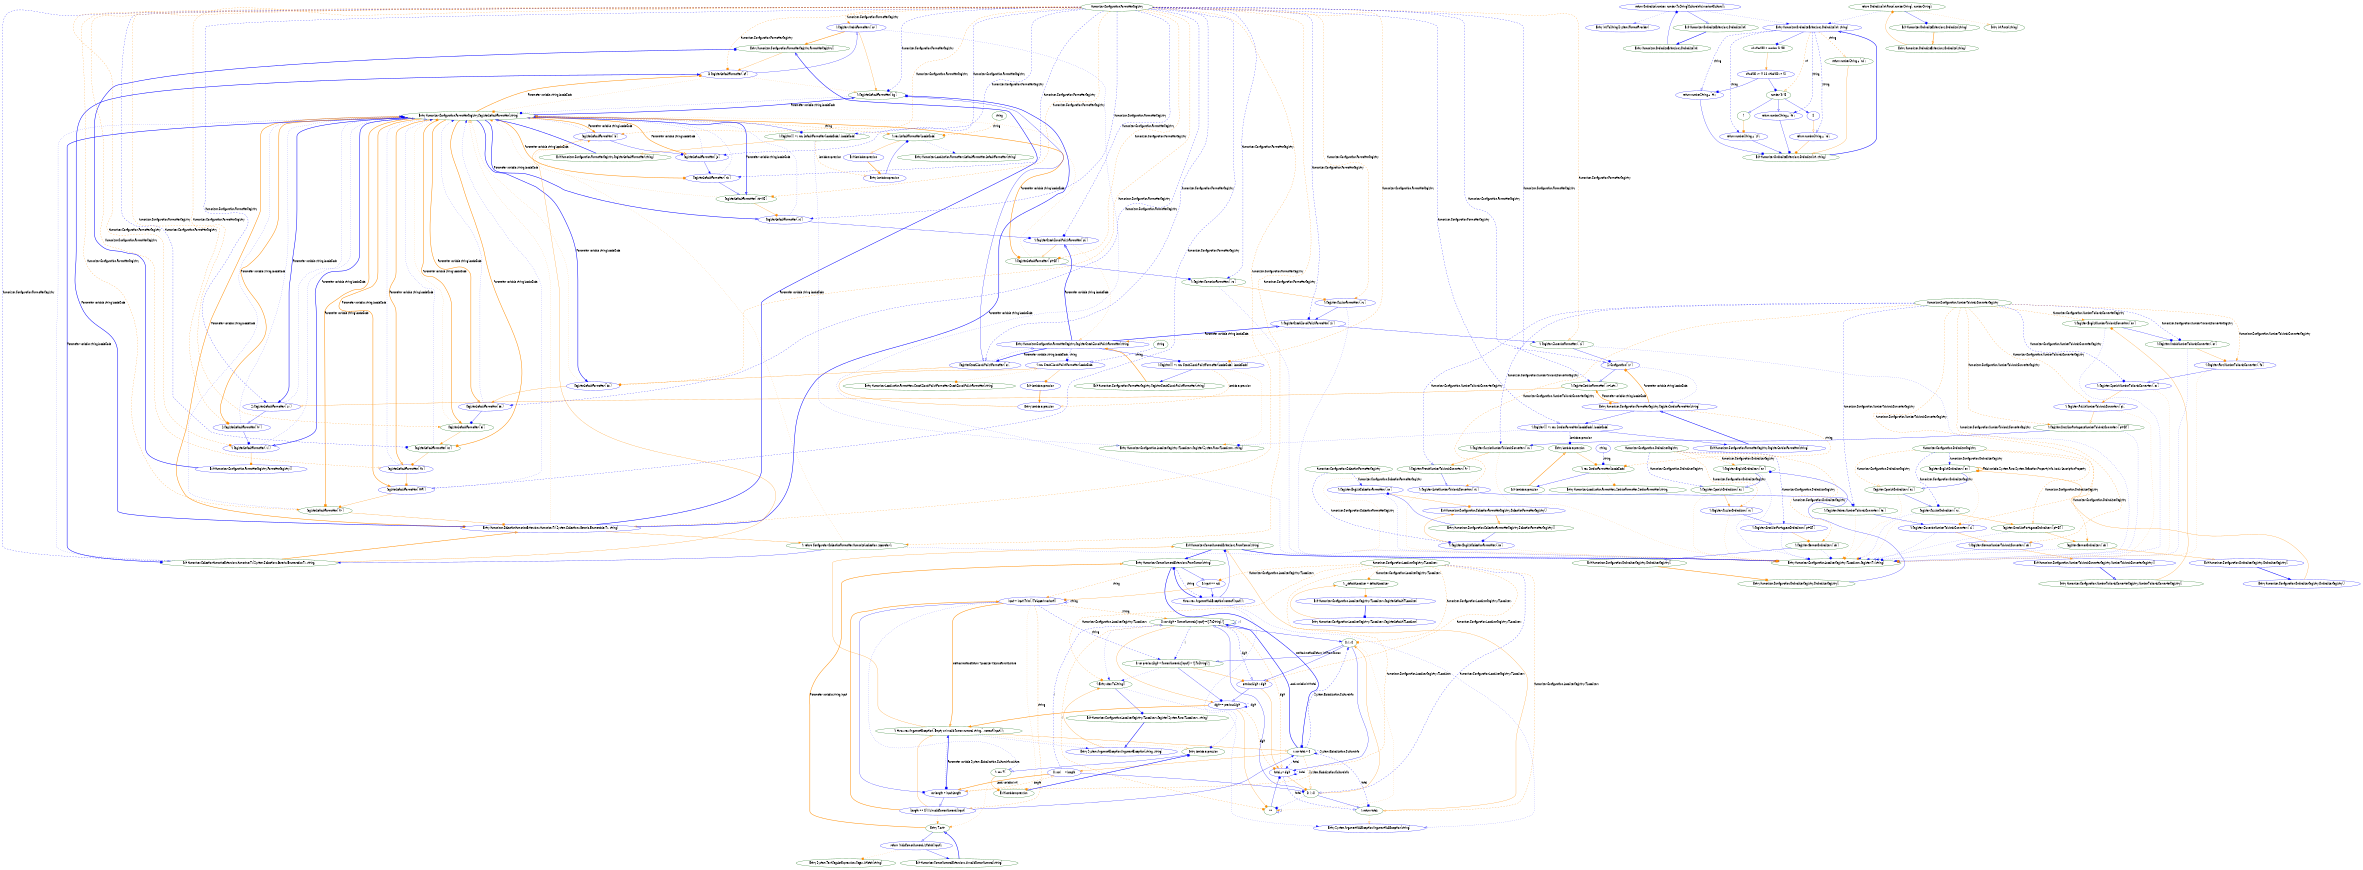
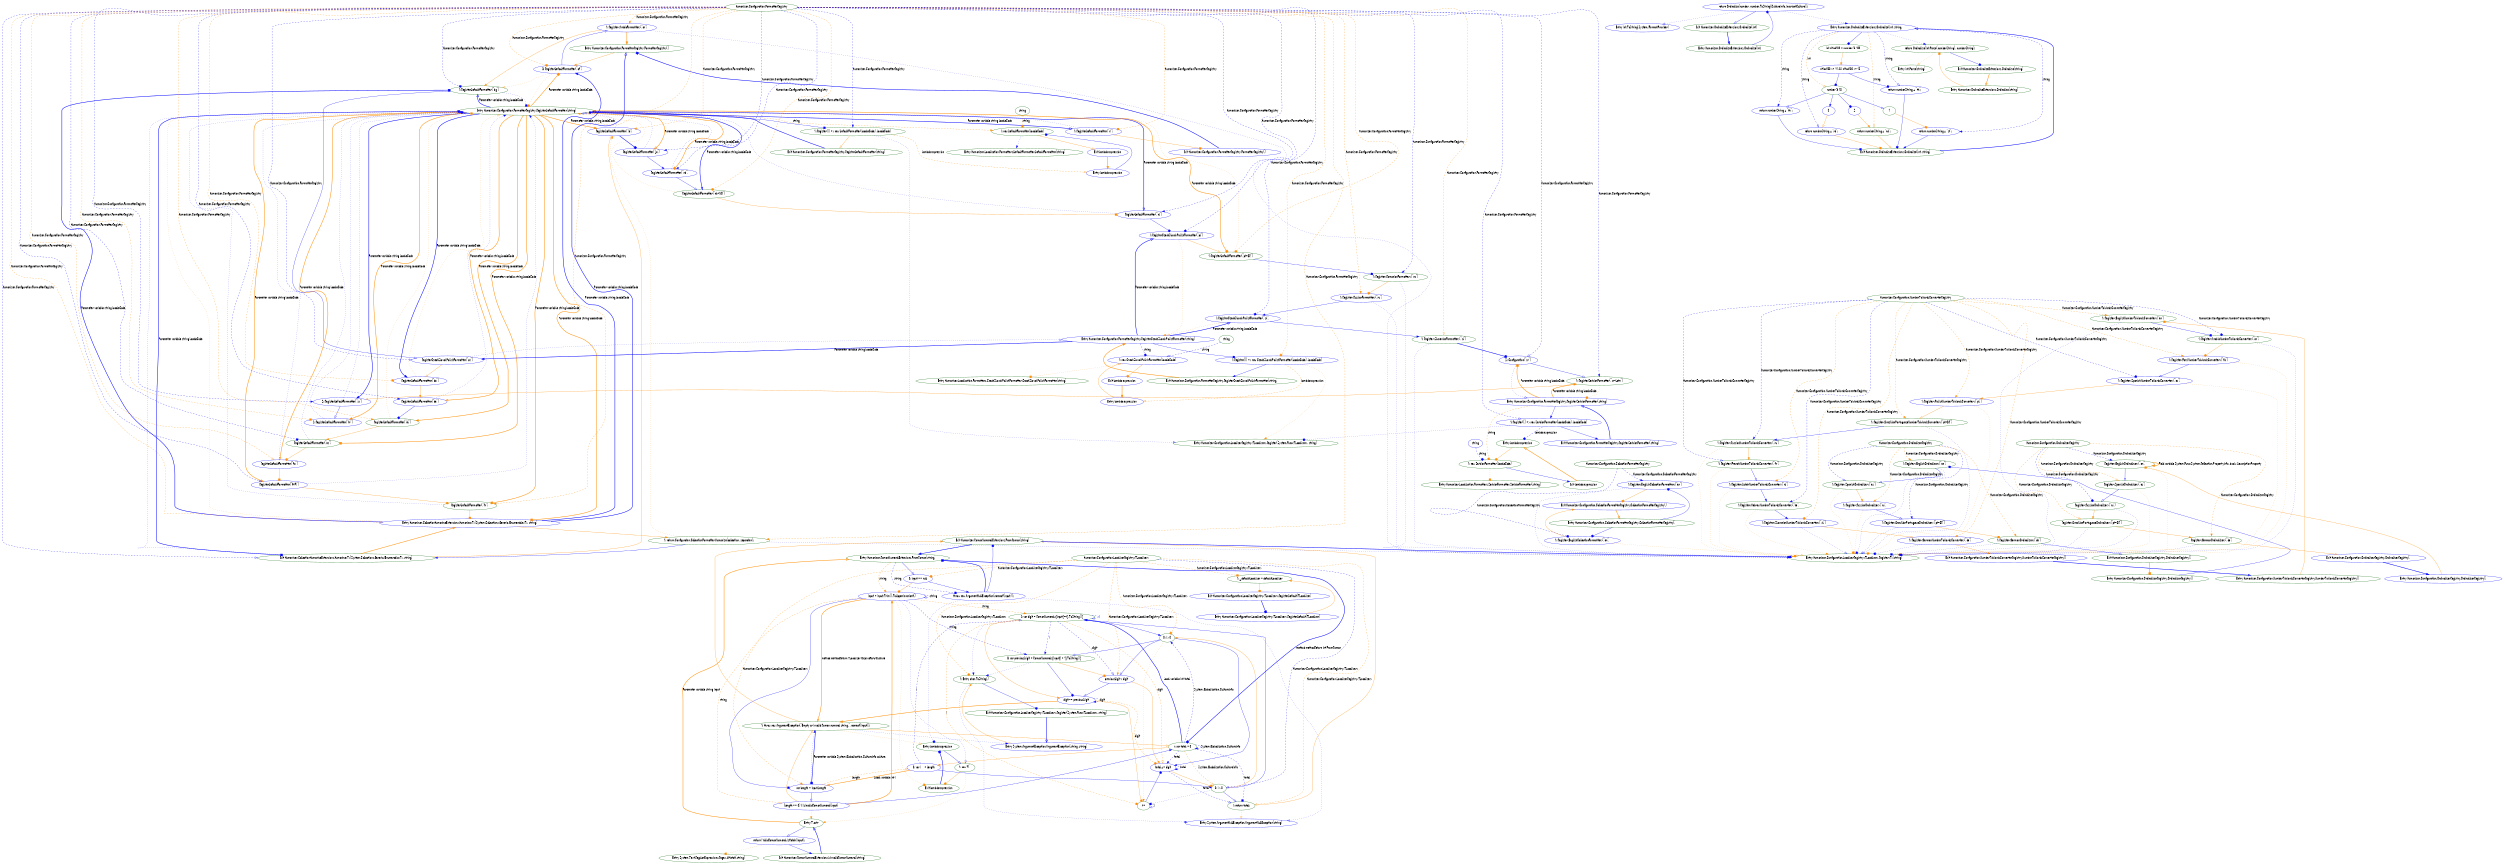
(1856, 17) -> (1902, 38)
none -> (1854, 111)
(645, 150) -> (626, 140)
(1590, 355) -> (1481, 350)
(246, 436) -> none
